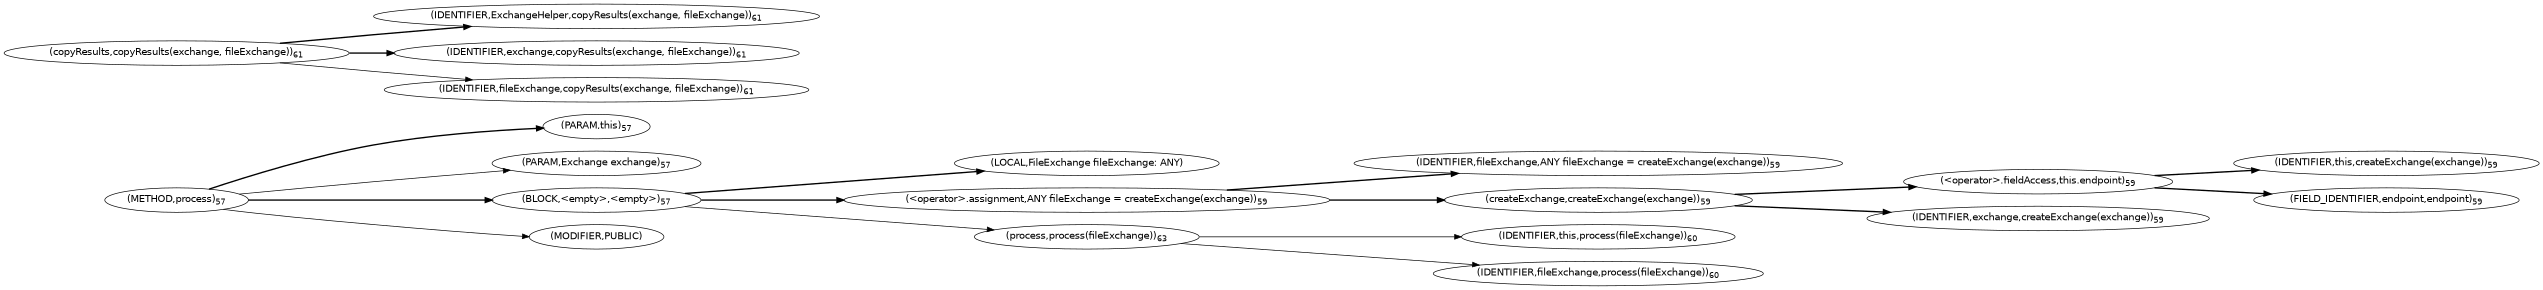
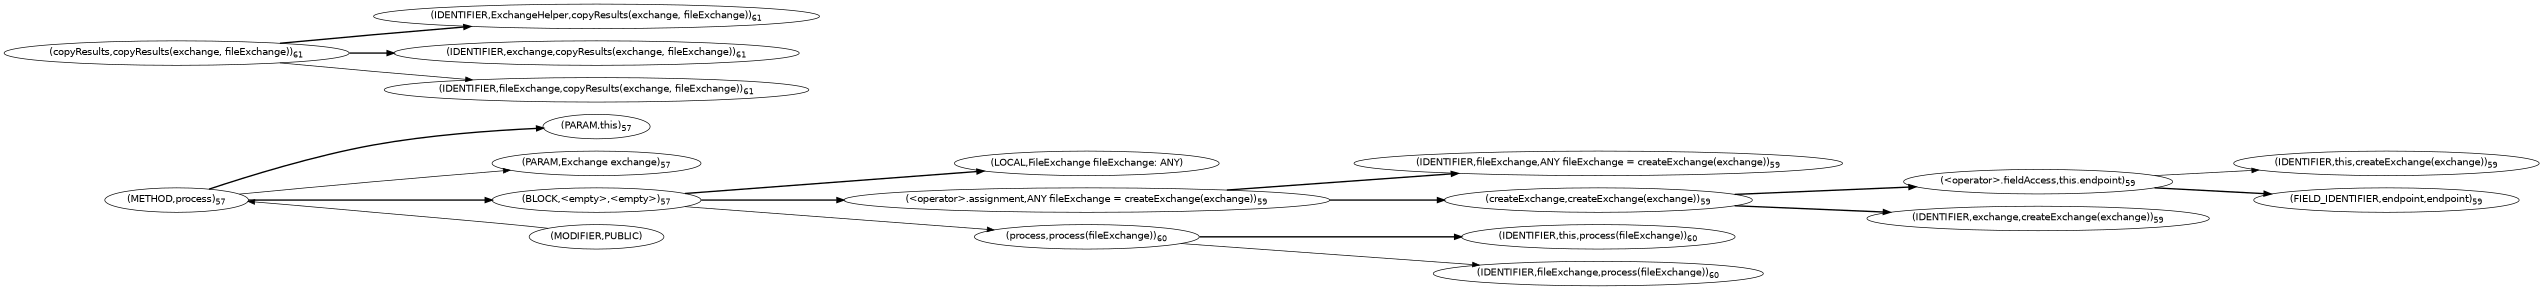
(2203, 173) -> (2203, 173)
(373, 225) -> (402, 215)
(1162, 236) -> (1162, 236)
(1327, 237) -> (1327, 237)
